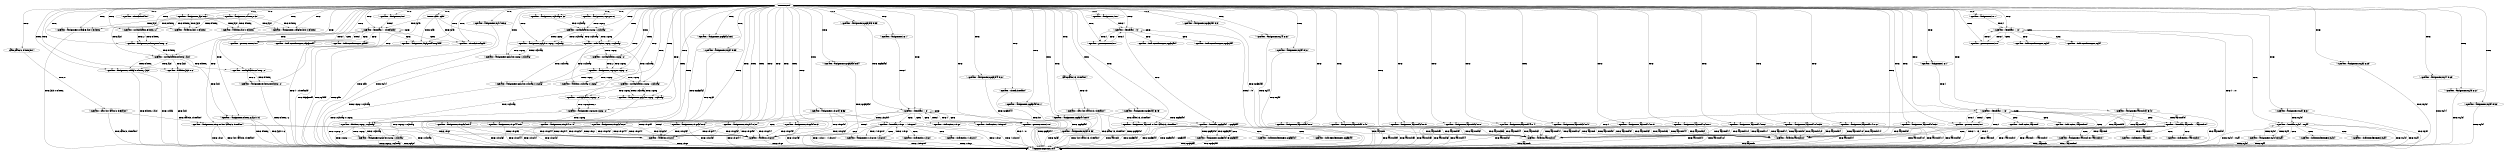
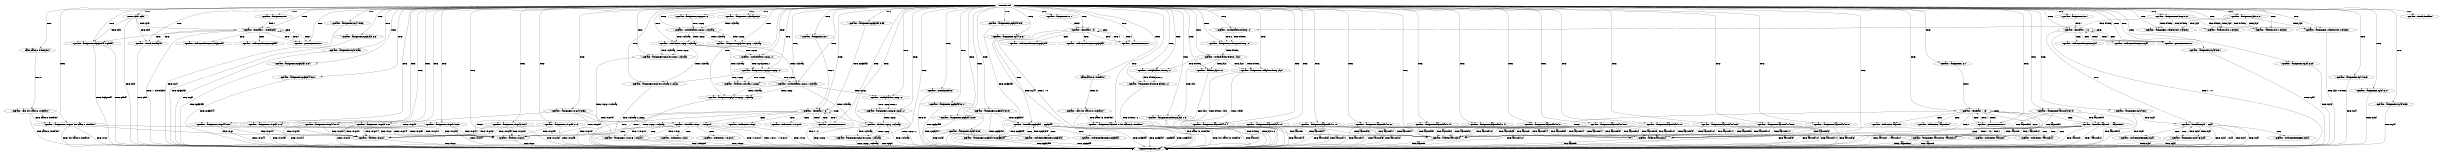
(118, 27) -> none
(1516, 148) -> none
